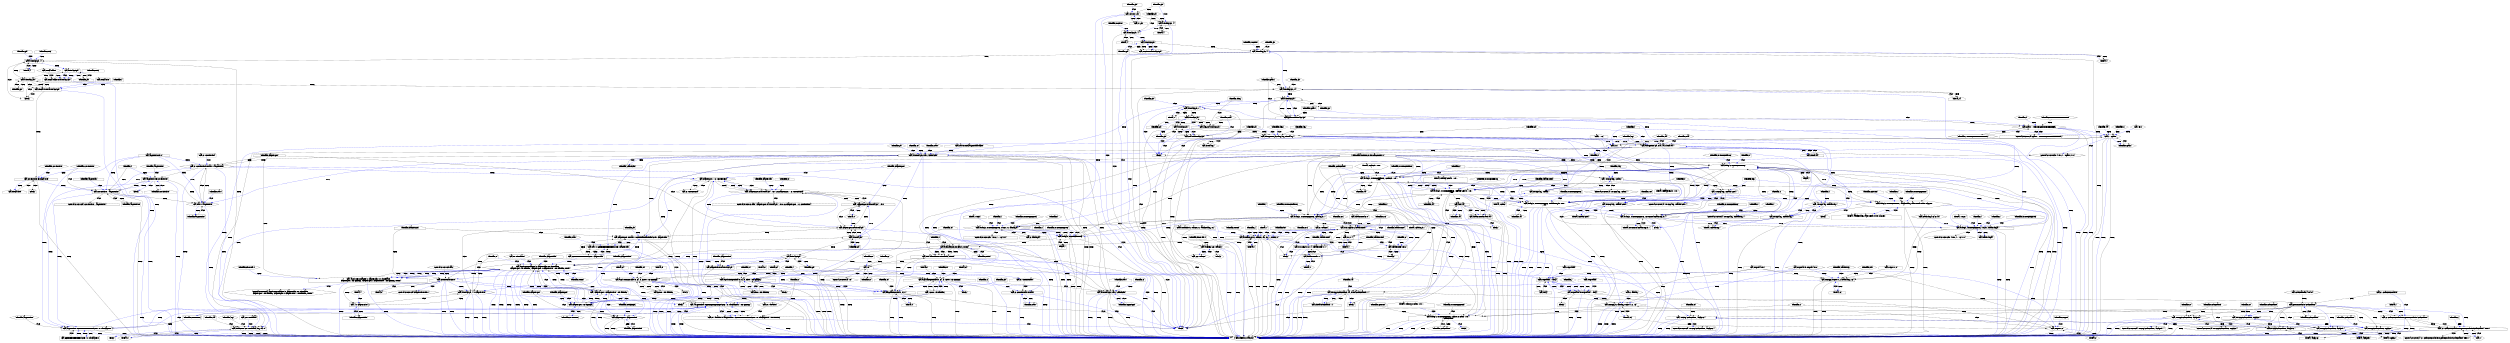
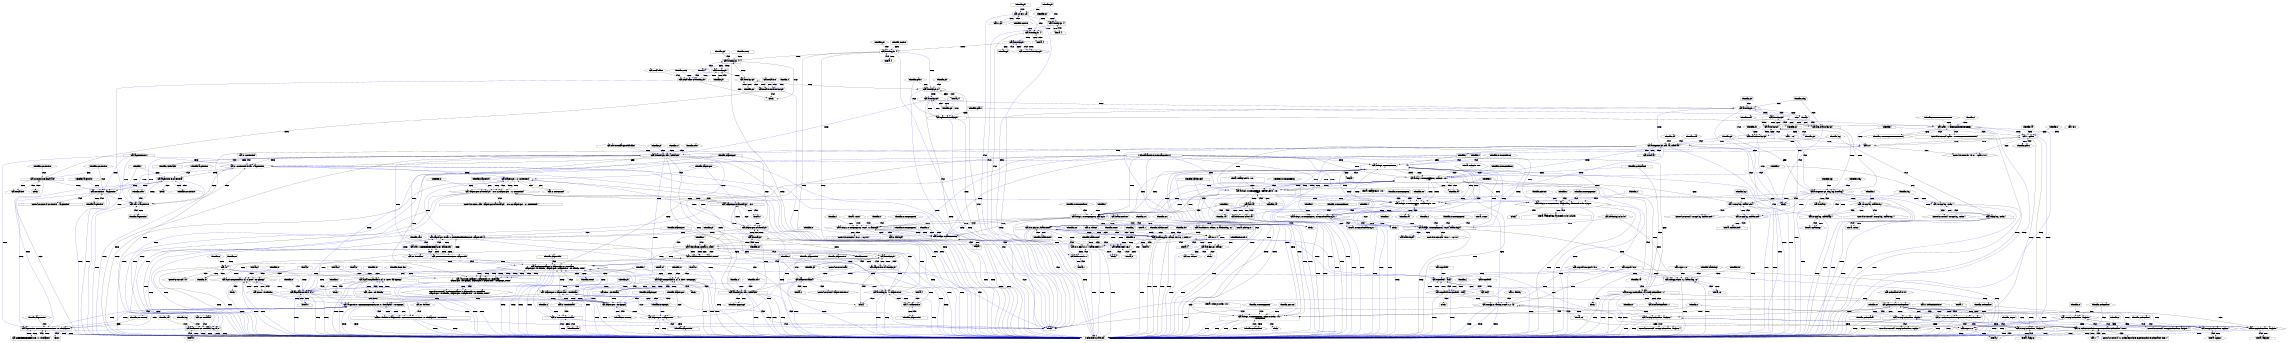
(1472, 138) -> none
(101, 185) -> (97, 185)
(69, 257) -> (41, 257)
(971, 275) -> (289, 272)
(446, 280) -> (804, 280)
(2346, 298) -> (1924, 313)
